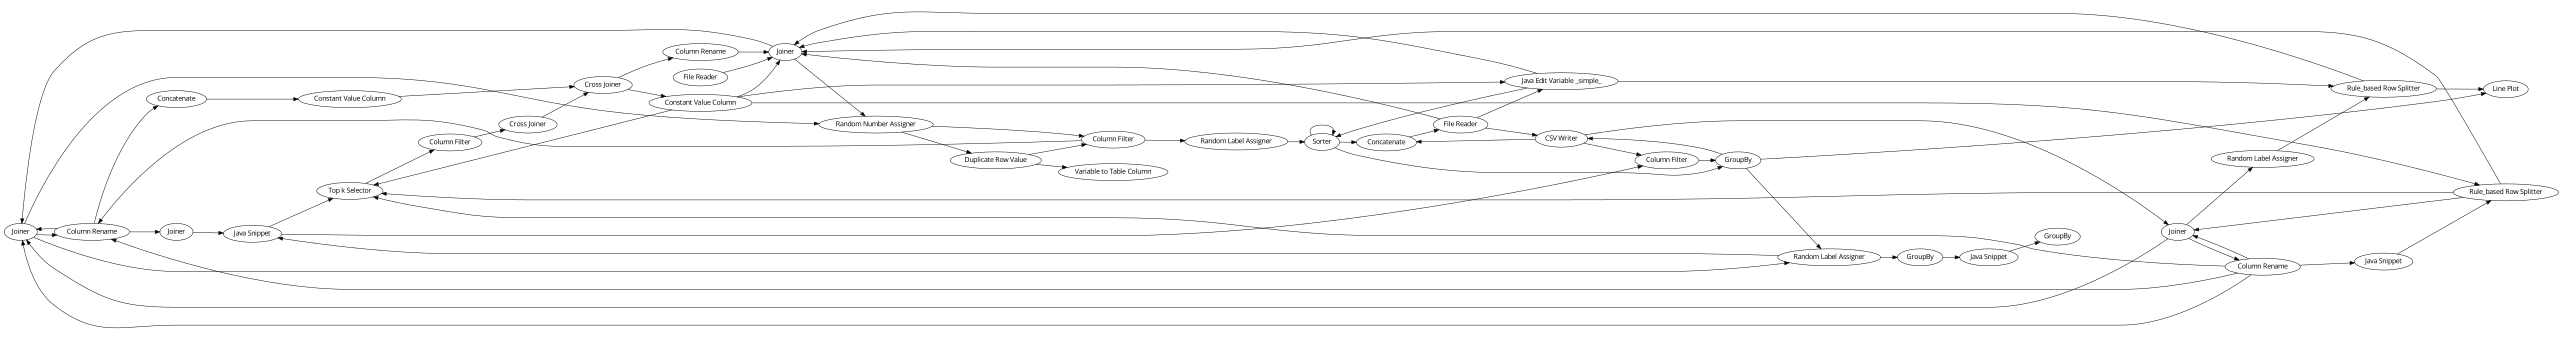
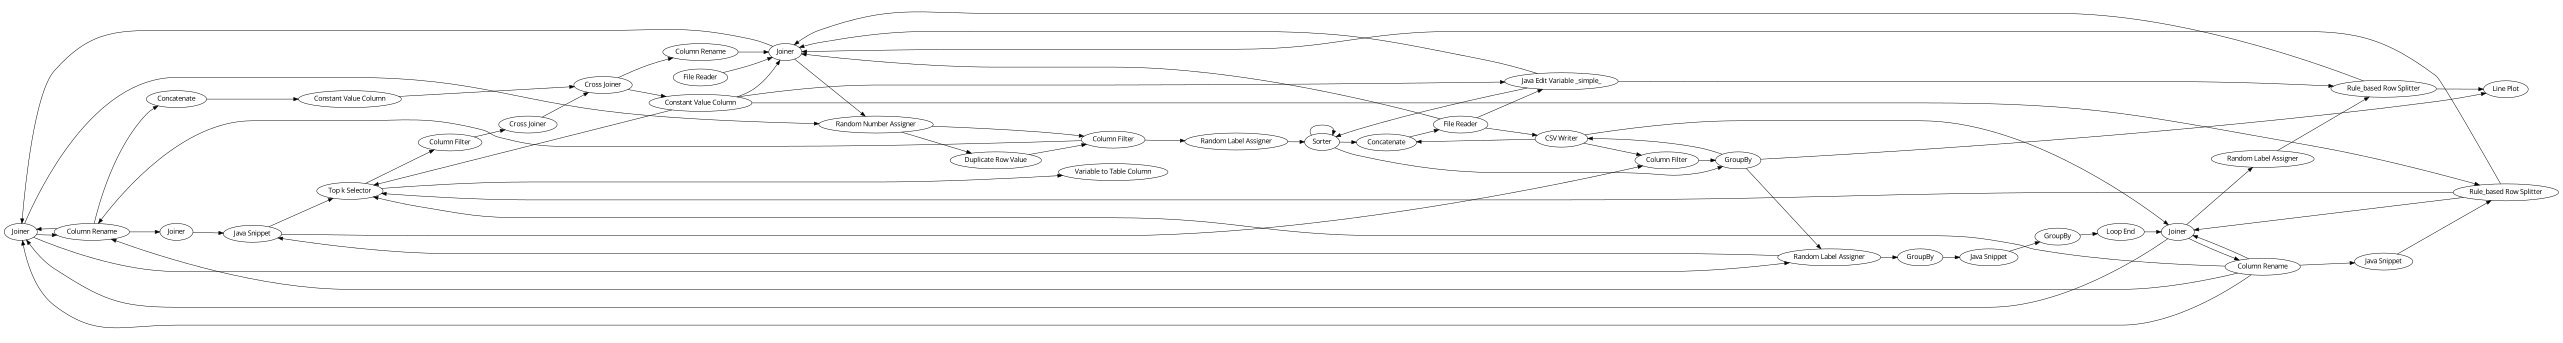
(1049, 166) -> (720, 182)
none -> (2121, 232)
